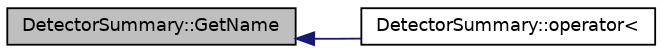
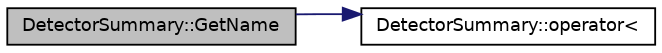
(338, 39) -> (319, 14)
